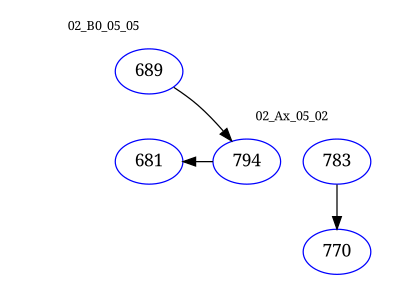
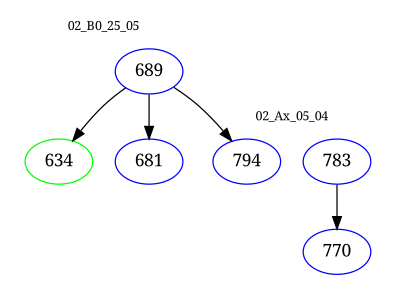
(104, 27) -> (104, 27)
(292, 117) -> (292, 117)
none -> (59, 162)
(204, 162) -> (149, 110)
